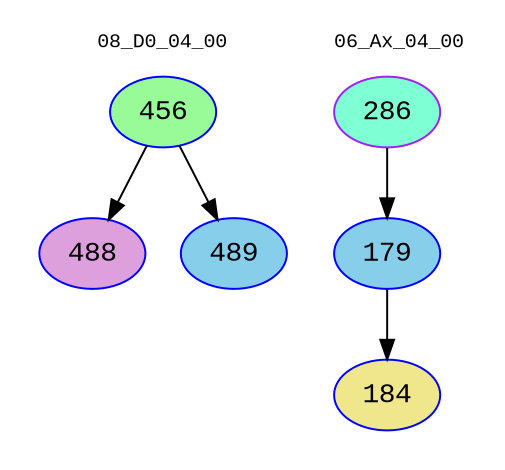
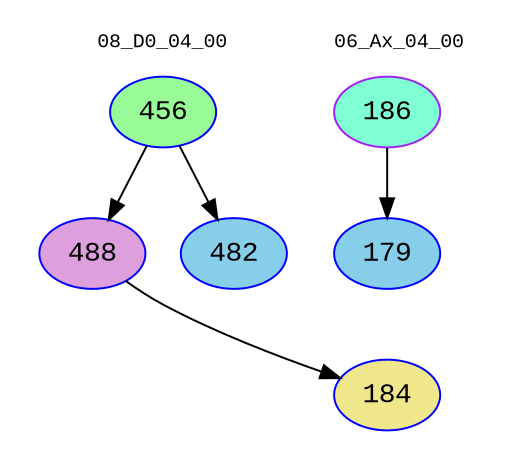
(387, 112) -> (387, 112)
(234, 254) -> (234, 254)
(387, 315) -> (221, 332)
